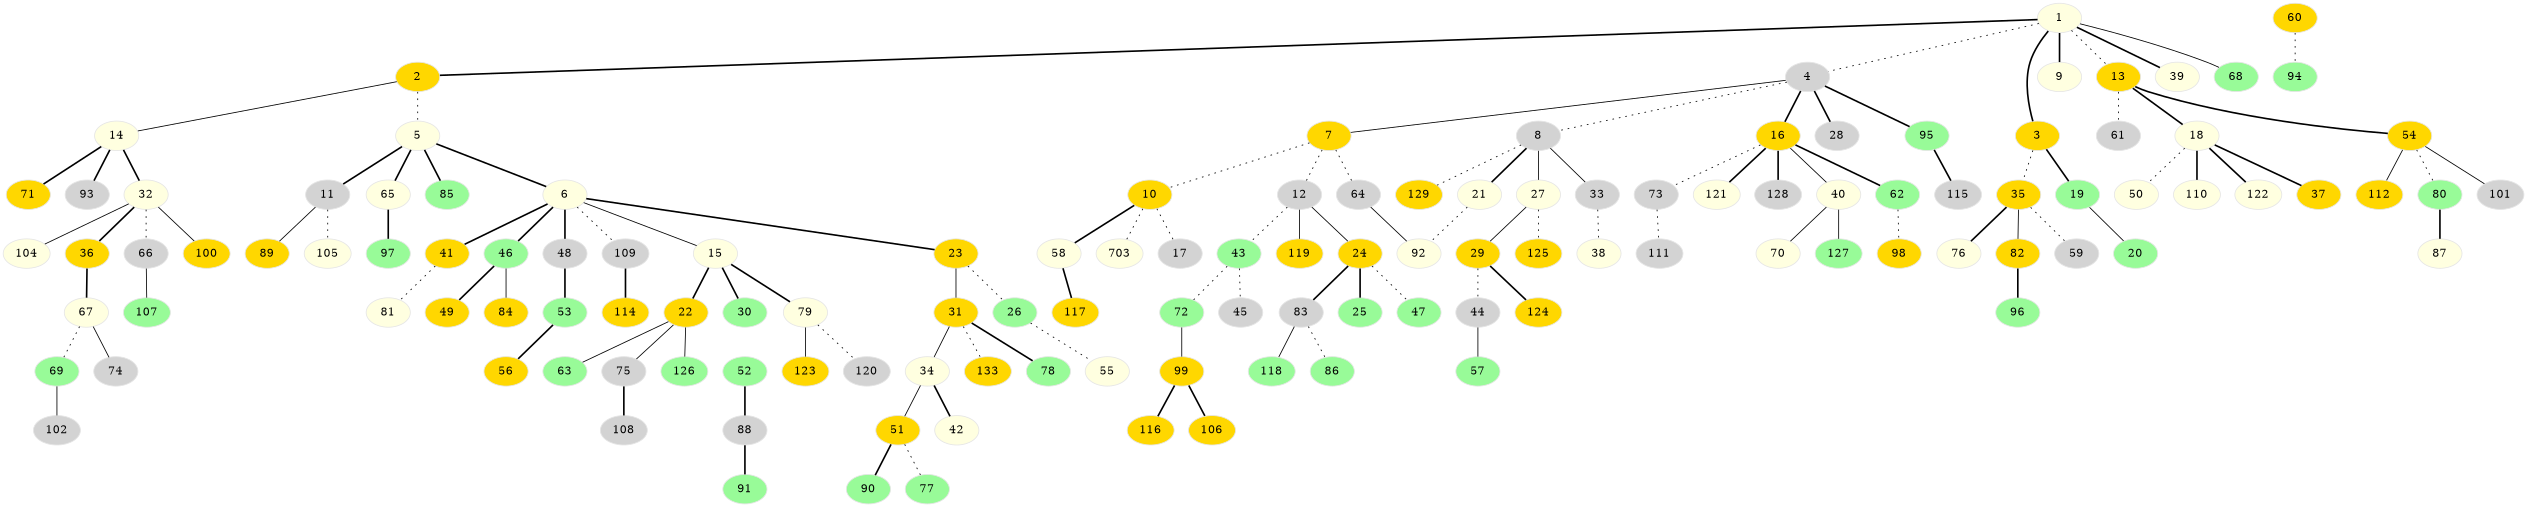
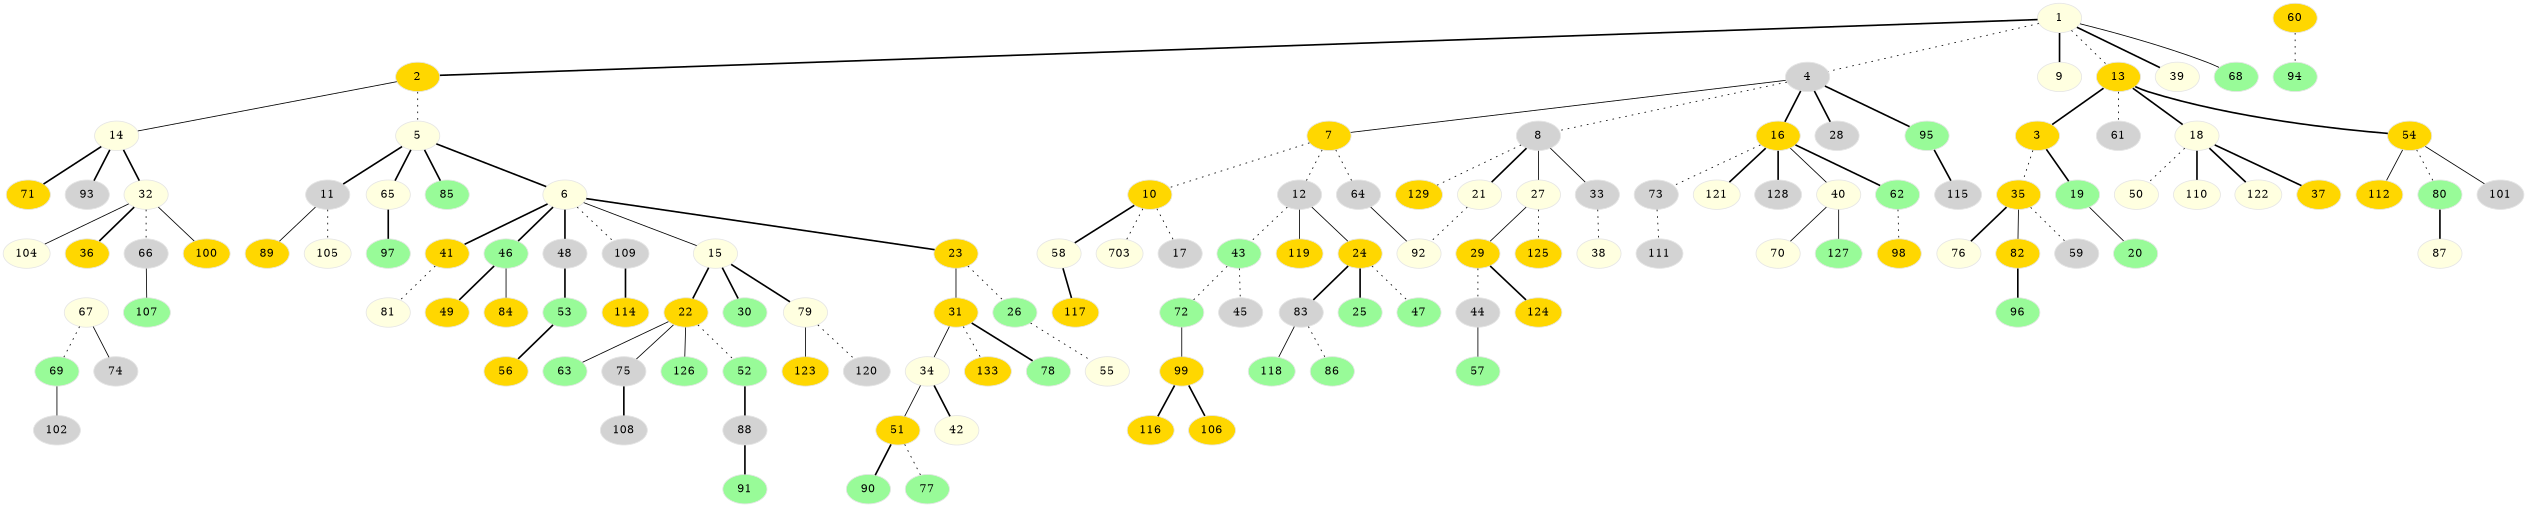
(2028, 74) -> (2078, 106)
(87, 283) -> none
none -> (715, 342)
